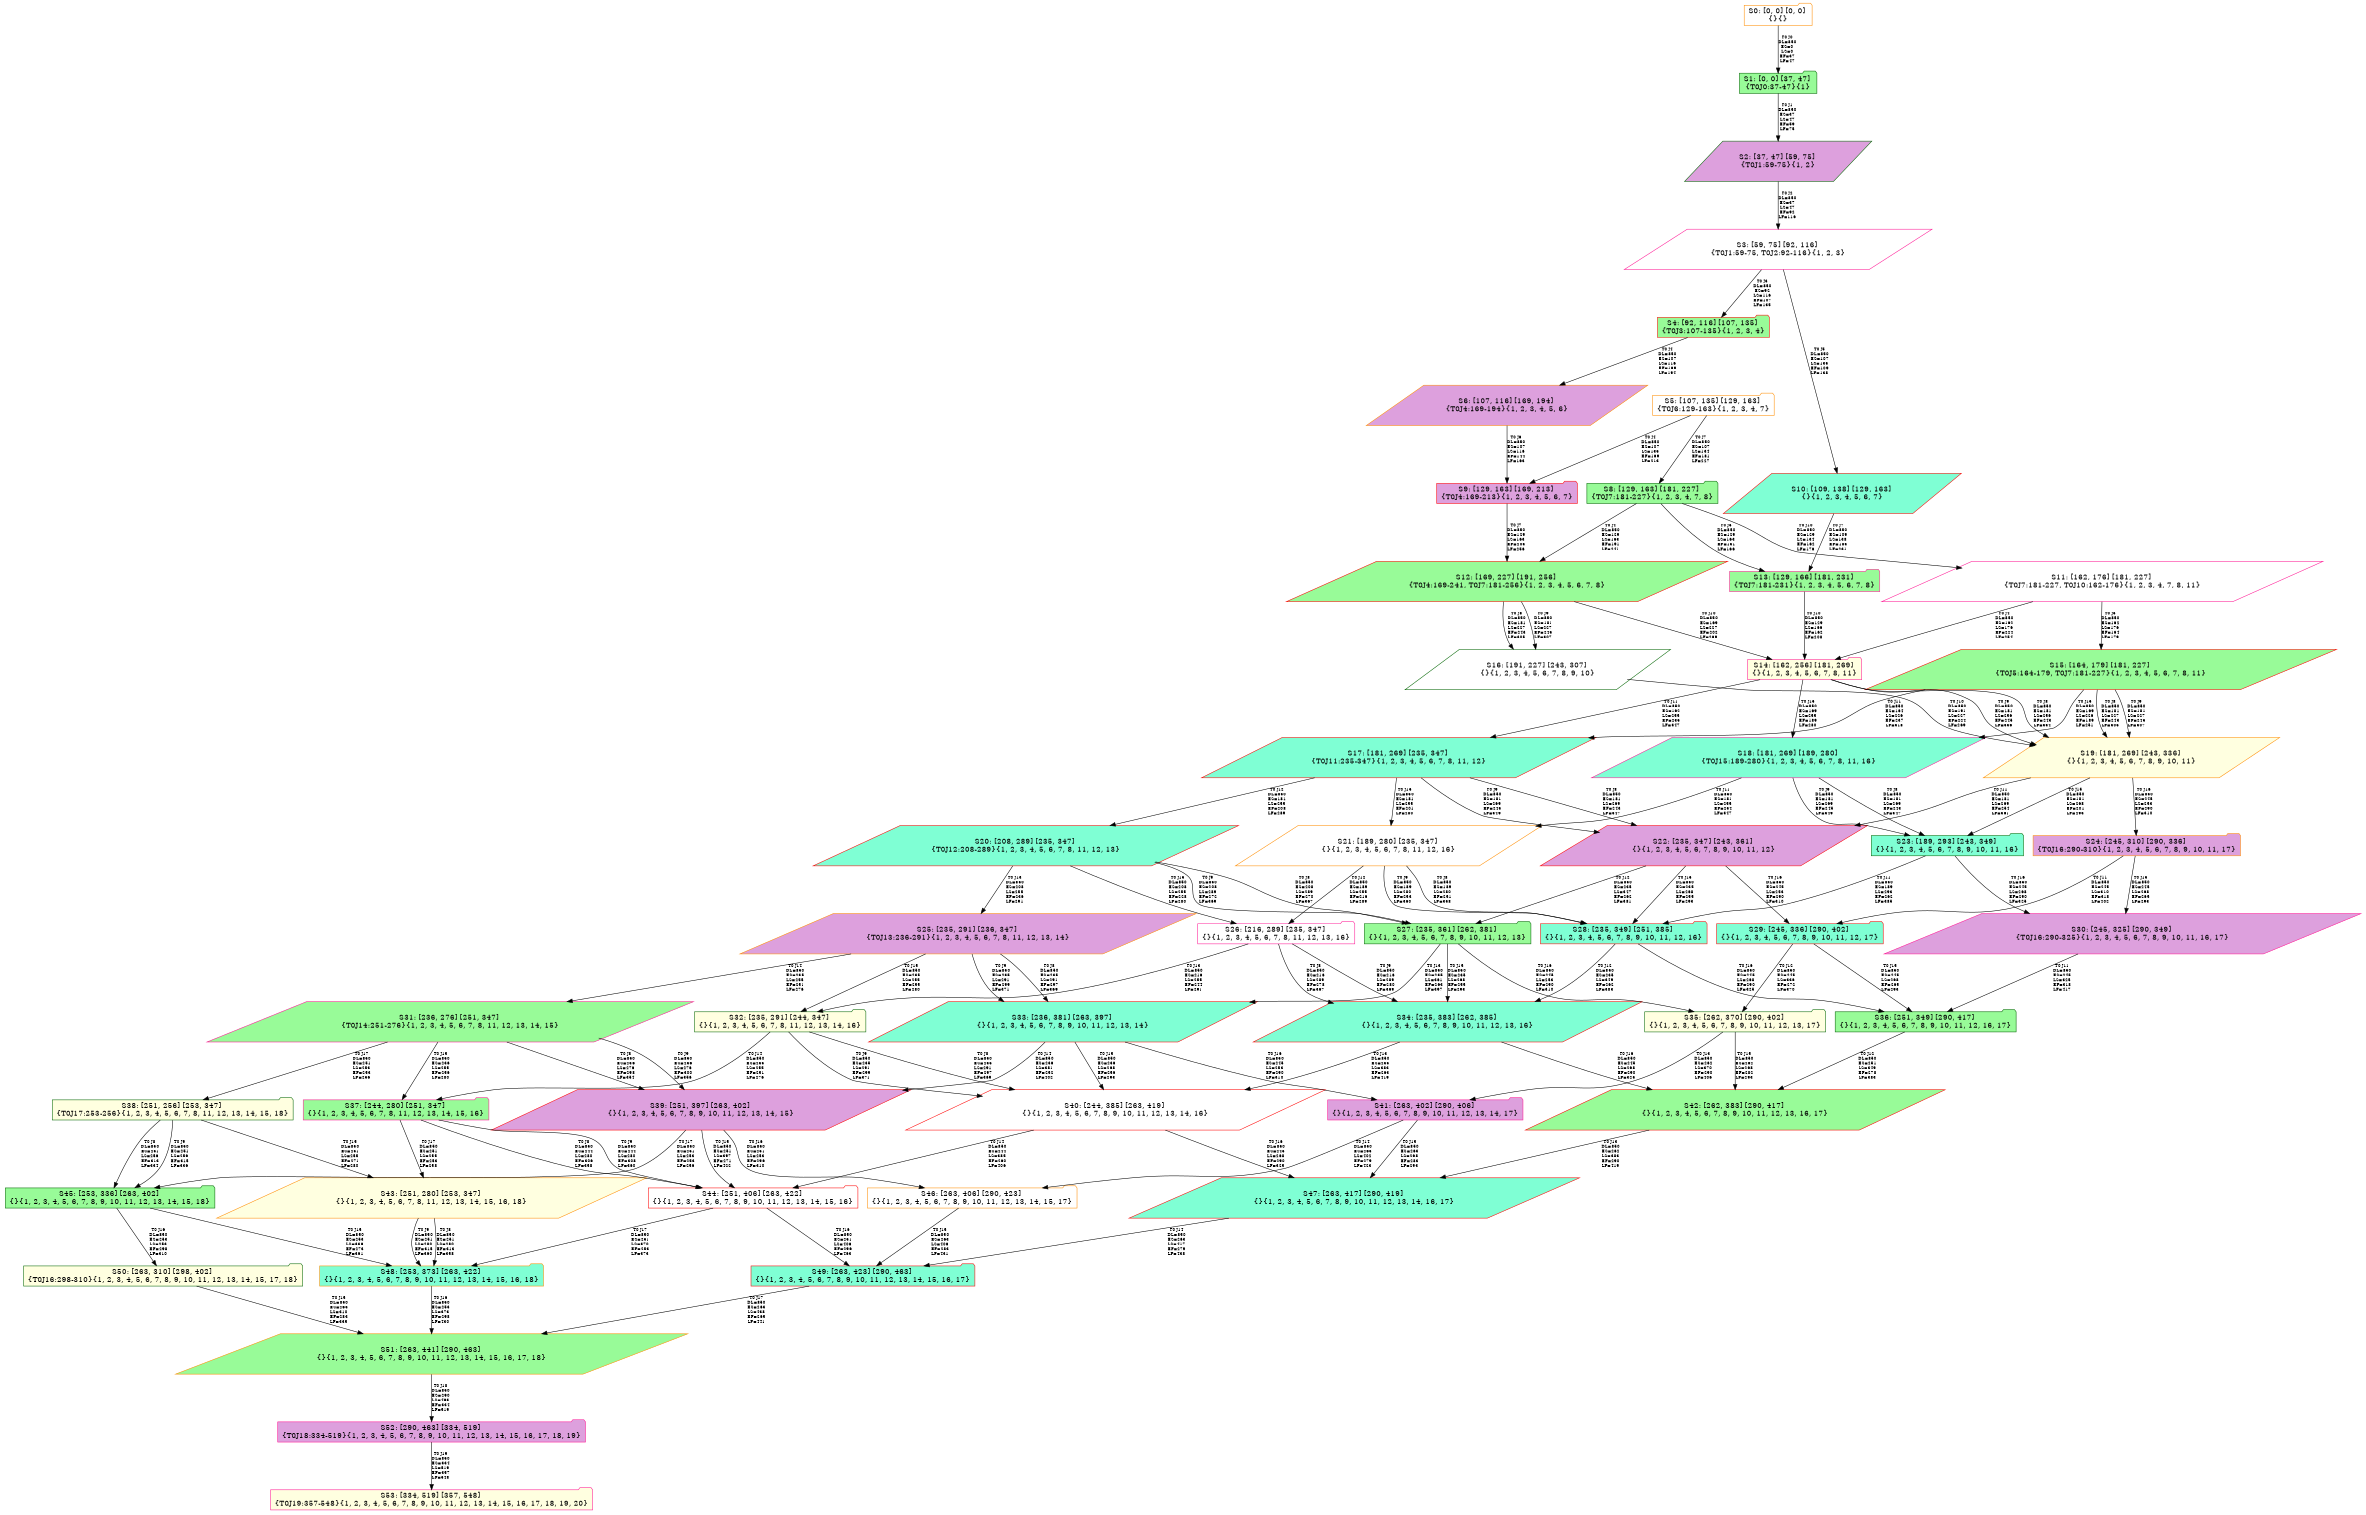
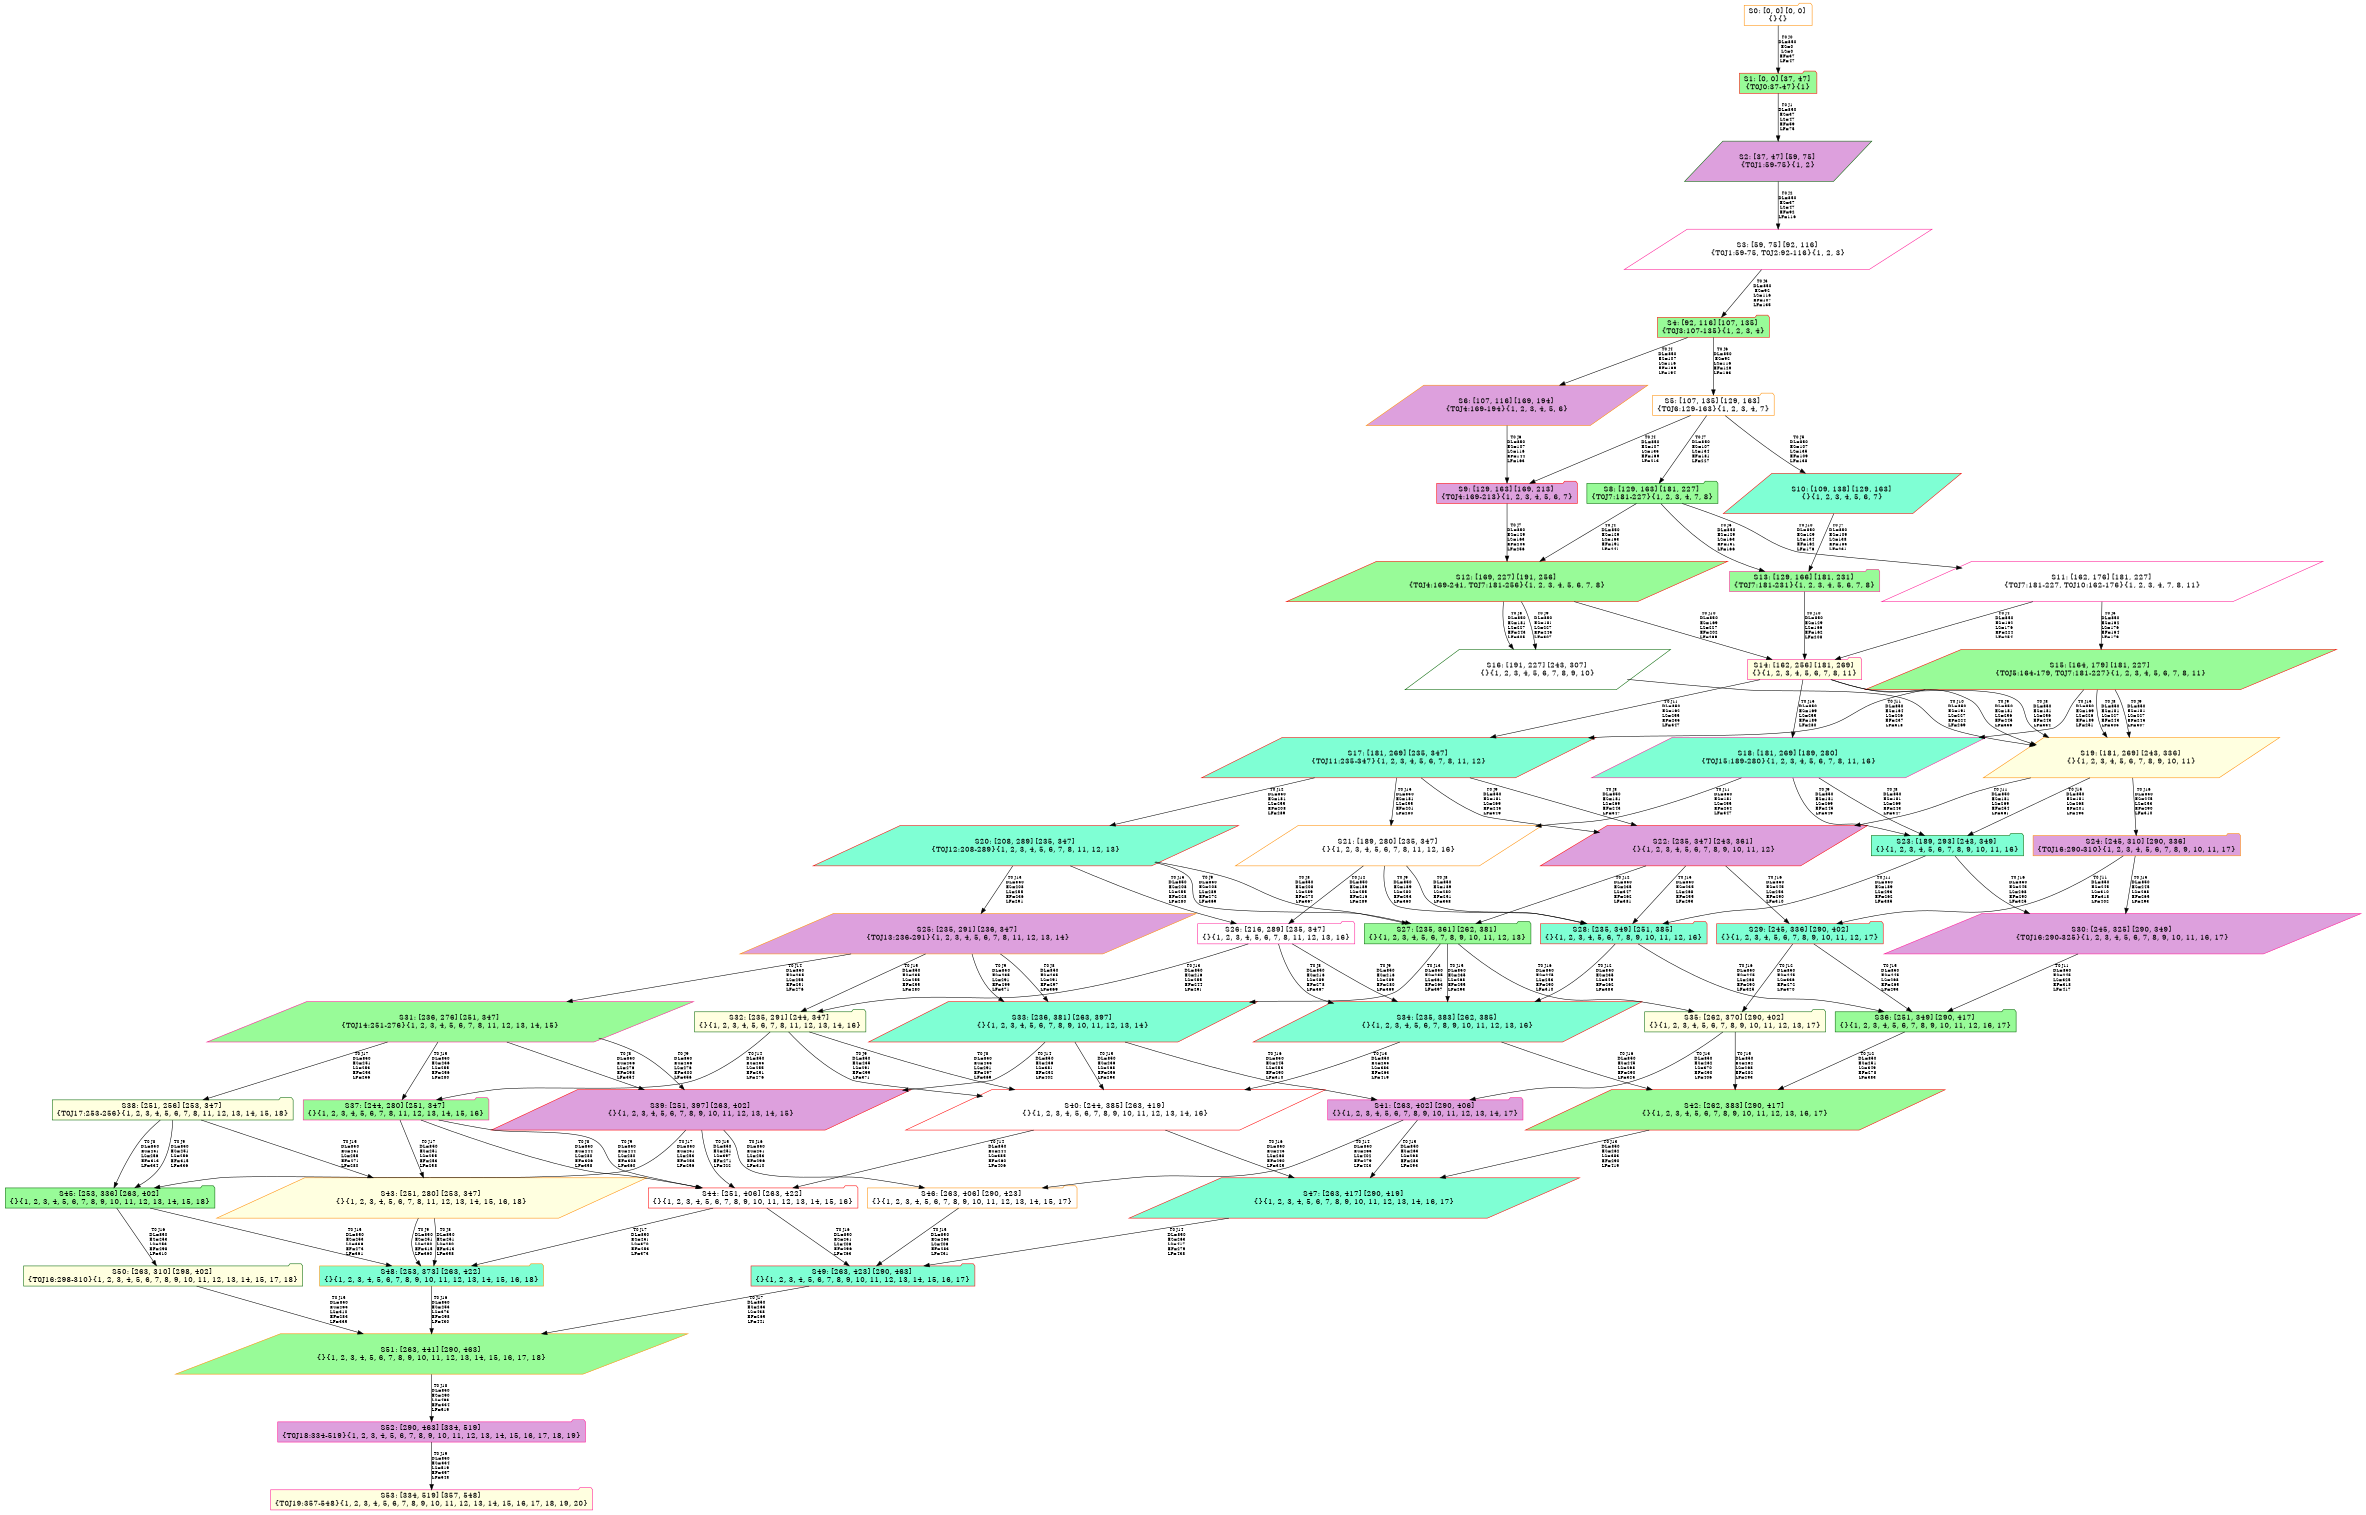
(1778, 83) -> (1778, 83)
none -> (1713, 364)
(1810, 369) -> (1762, 444)
